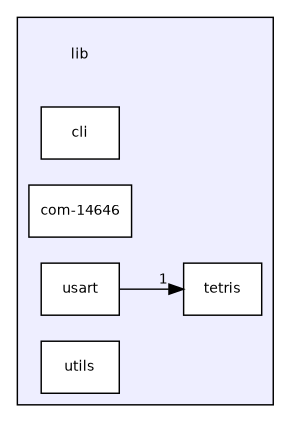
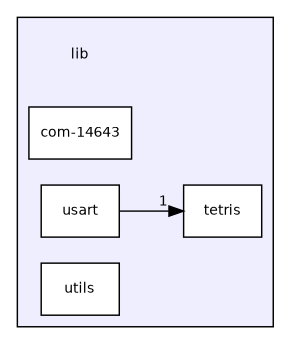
(80, 133) -> none
(80, 211) -> (80, 133)
